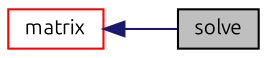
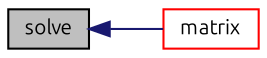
(151, 29) -> (137, 29)
